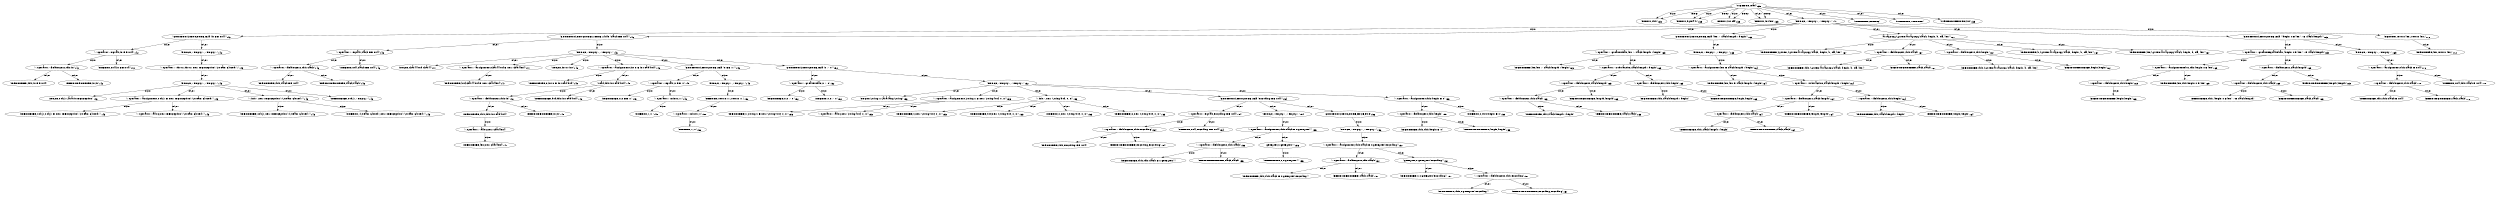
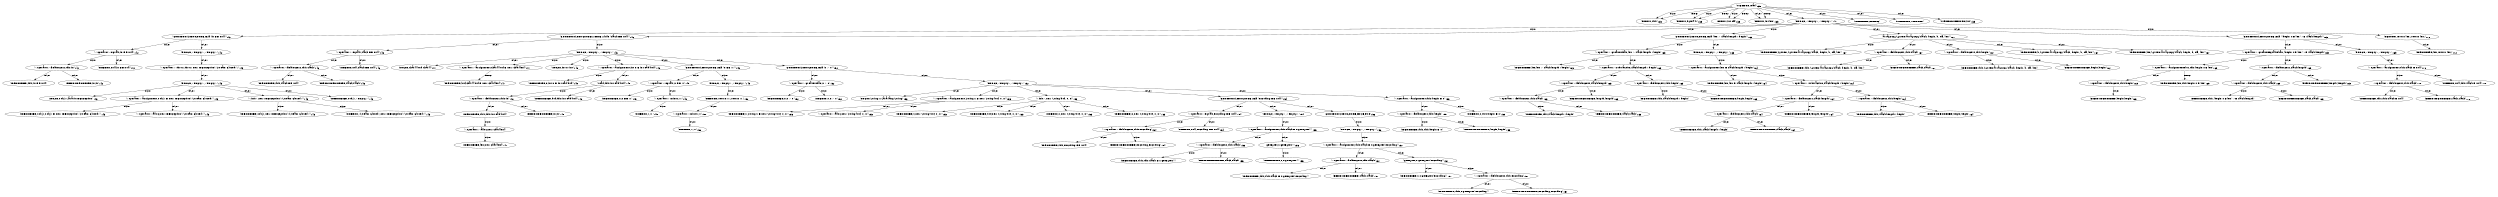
none -> (1673, 44)
(489, 75) -> (489, 75)
(2188, 75) -> (2188, 75)
